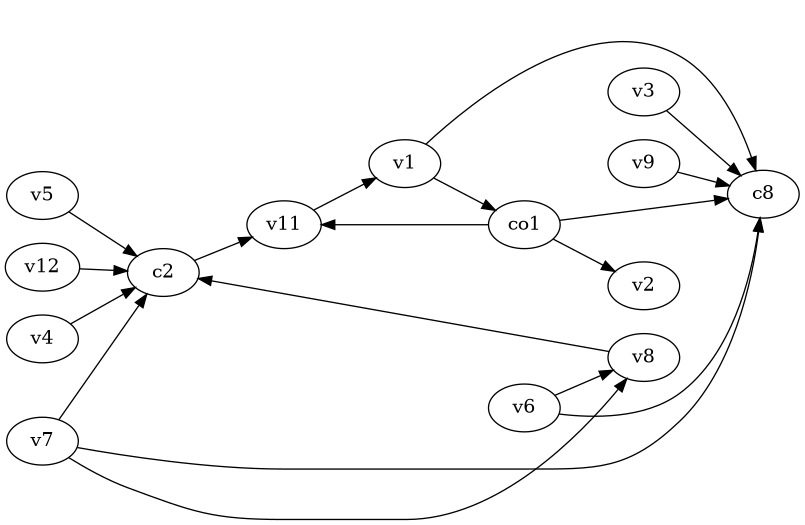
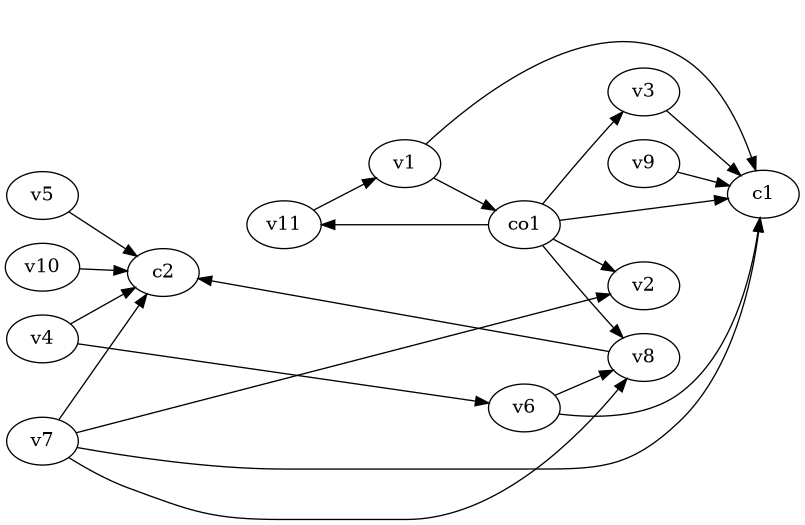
none -> (578, 162)
(763, 194) -> (763, 194)
(217, 251) -> none
(42, 267) -> (42, 267)
none -> (578, 287)
none -> (337, 365)
none -> (277, 372)
